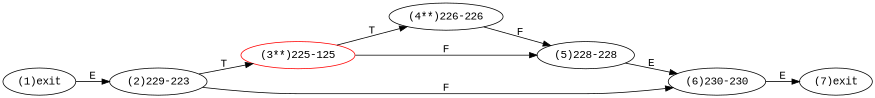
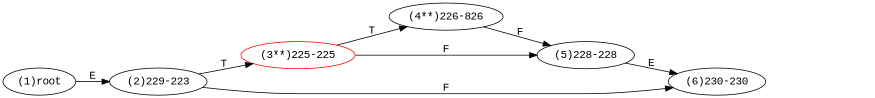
(446, 17) -> (446, 17)
(298, 55) -> (298, 55)
(39, 82) -> (39, 82)
(836, 82) -> none
